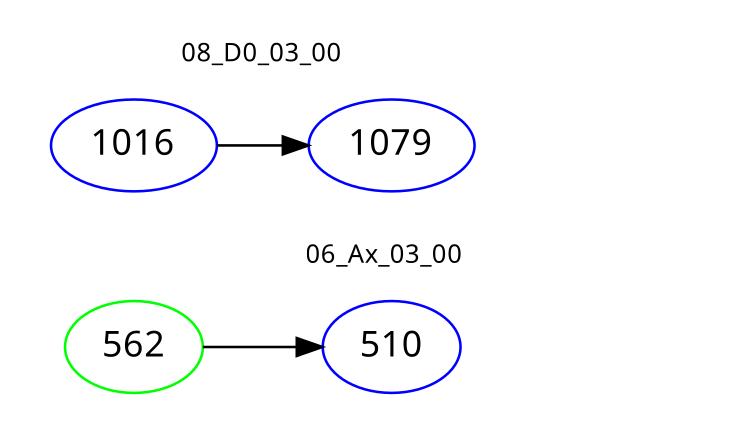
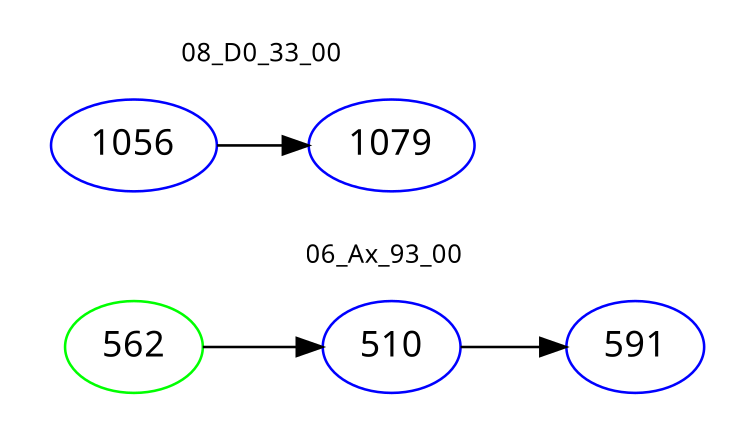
(263, 55) -> (263, 55)
(134, 145) -> (134, 145)
(385, 256) -> (385, 256)
none -> (635, 347)
